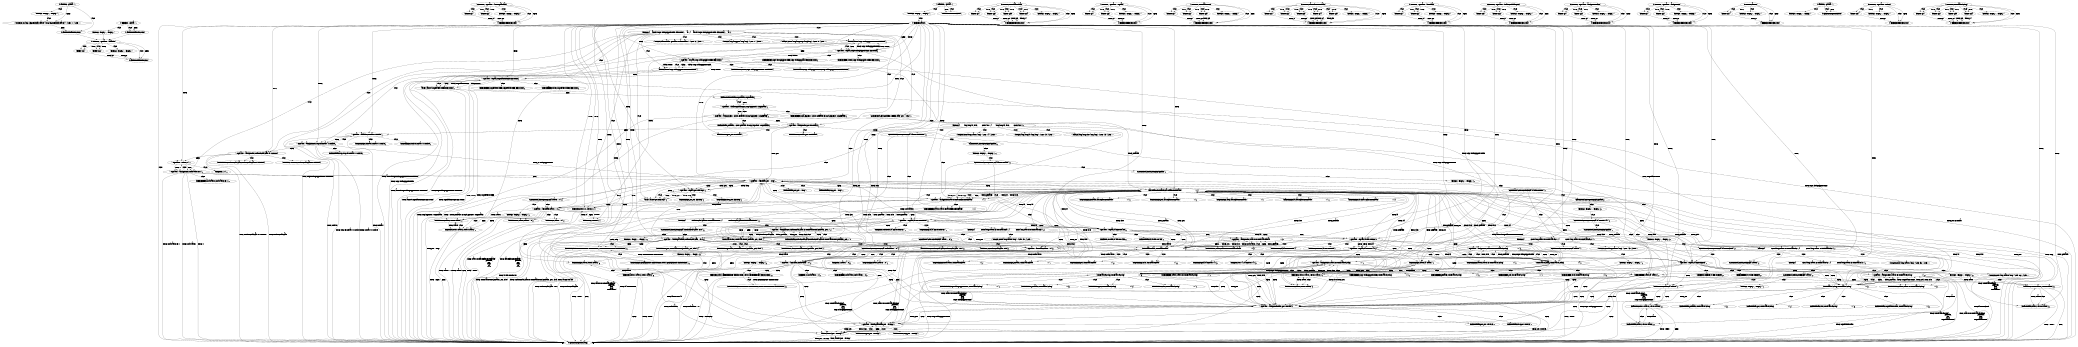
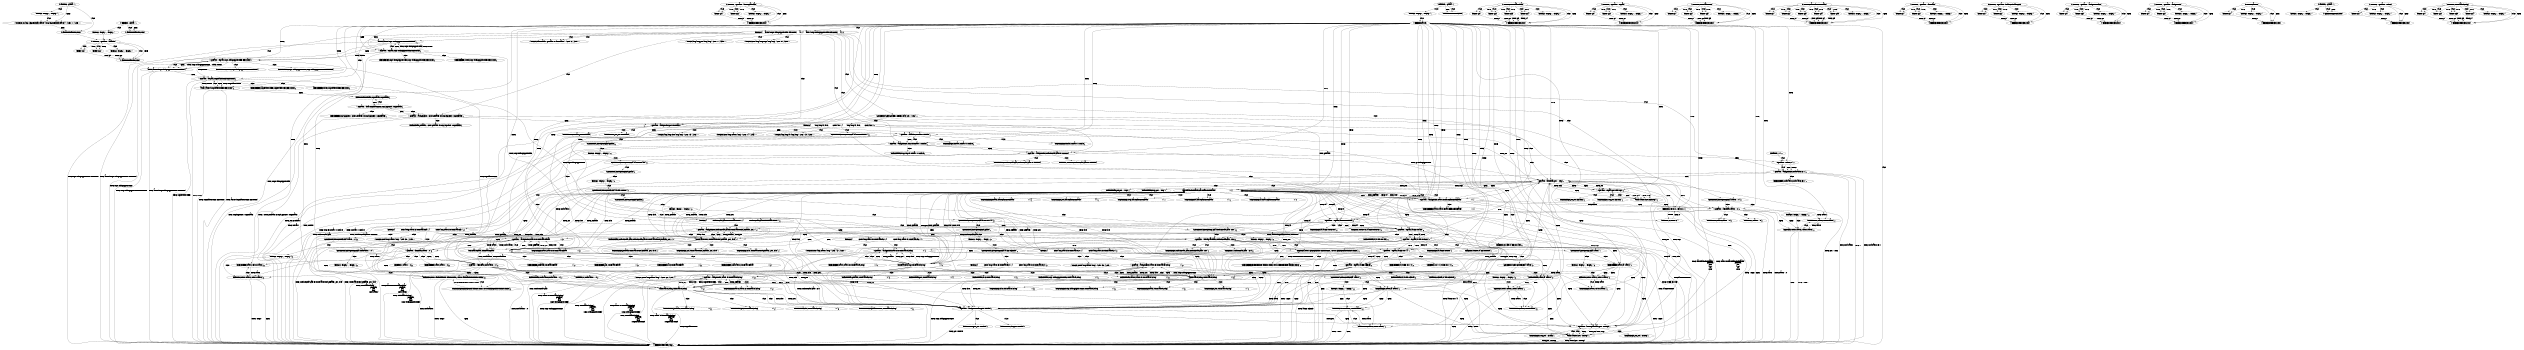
(812, 89) -> (875, 30)
(201, 167) -> (1780, 158)
(1281, 274) -> (1628, 252)
